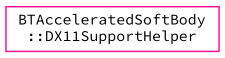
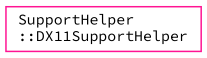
(113, 29) -> (104, 29)
